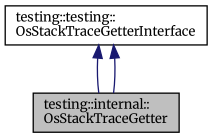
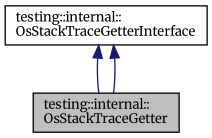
(106, 25) -> (106, 25)
